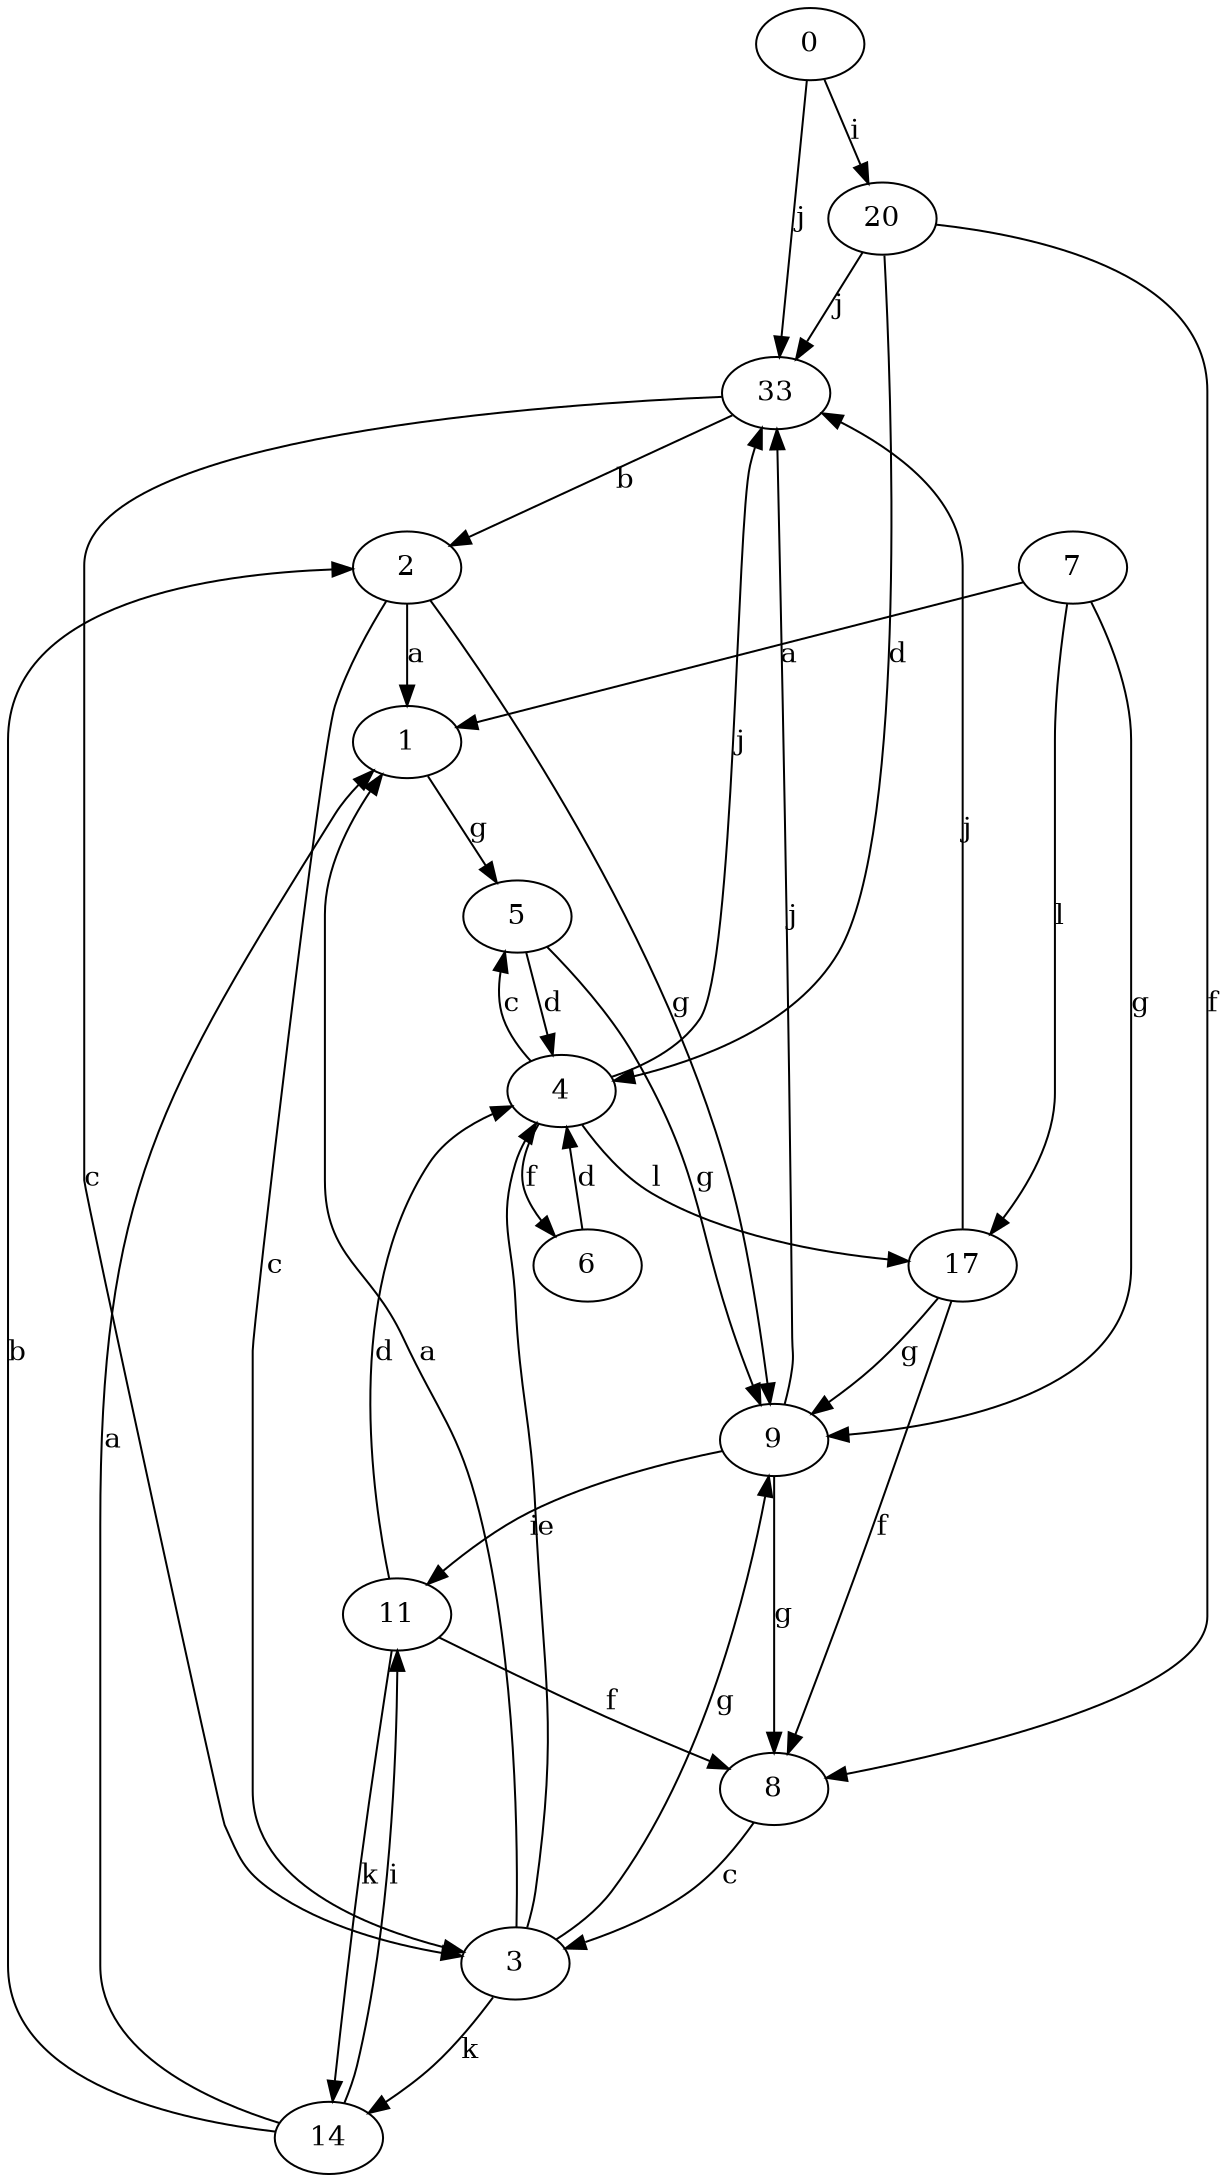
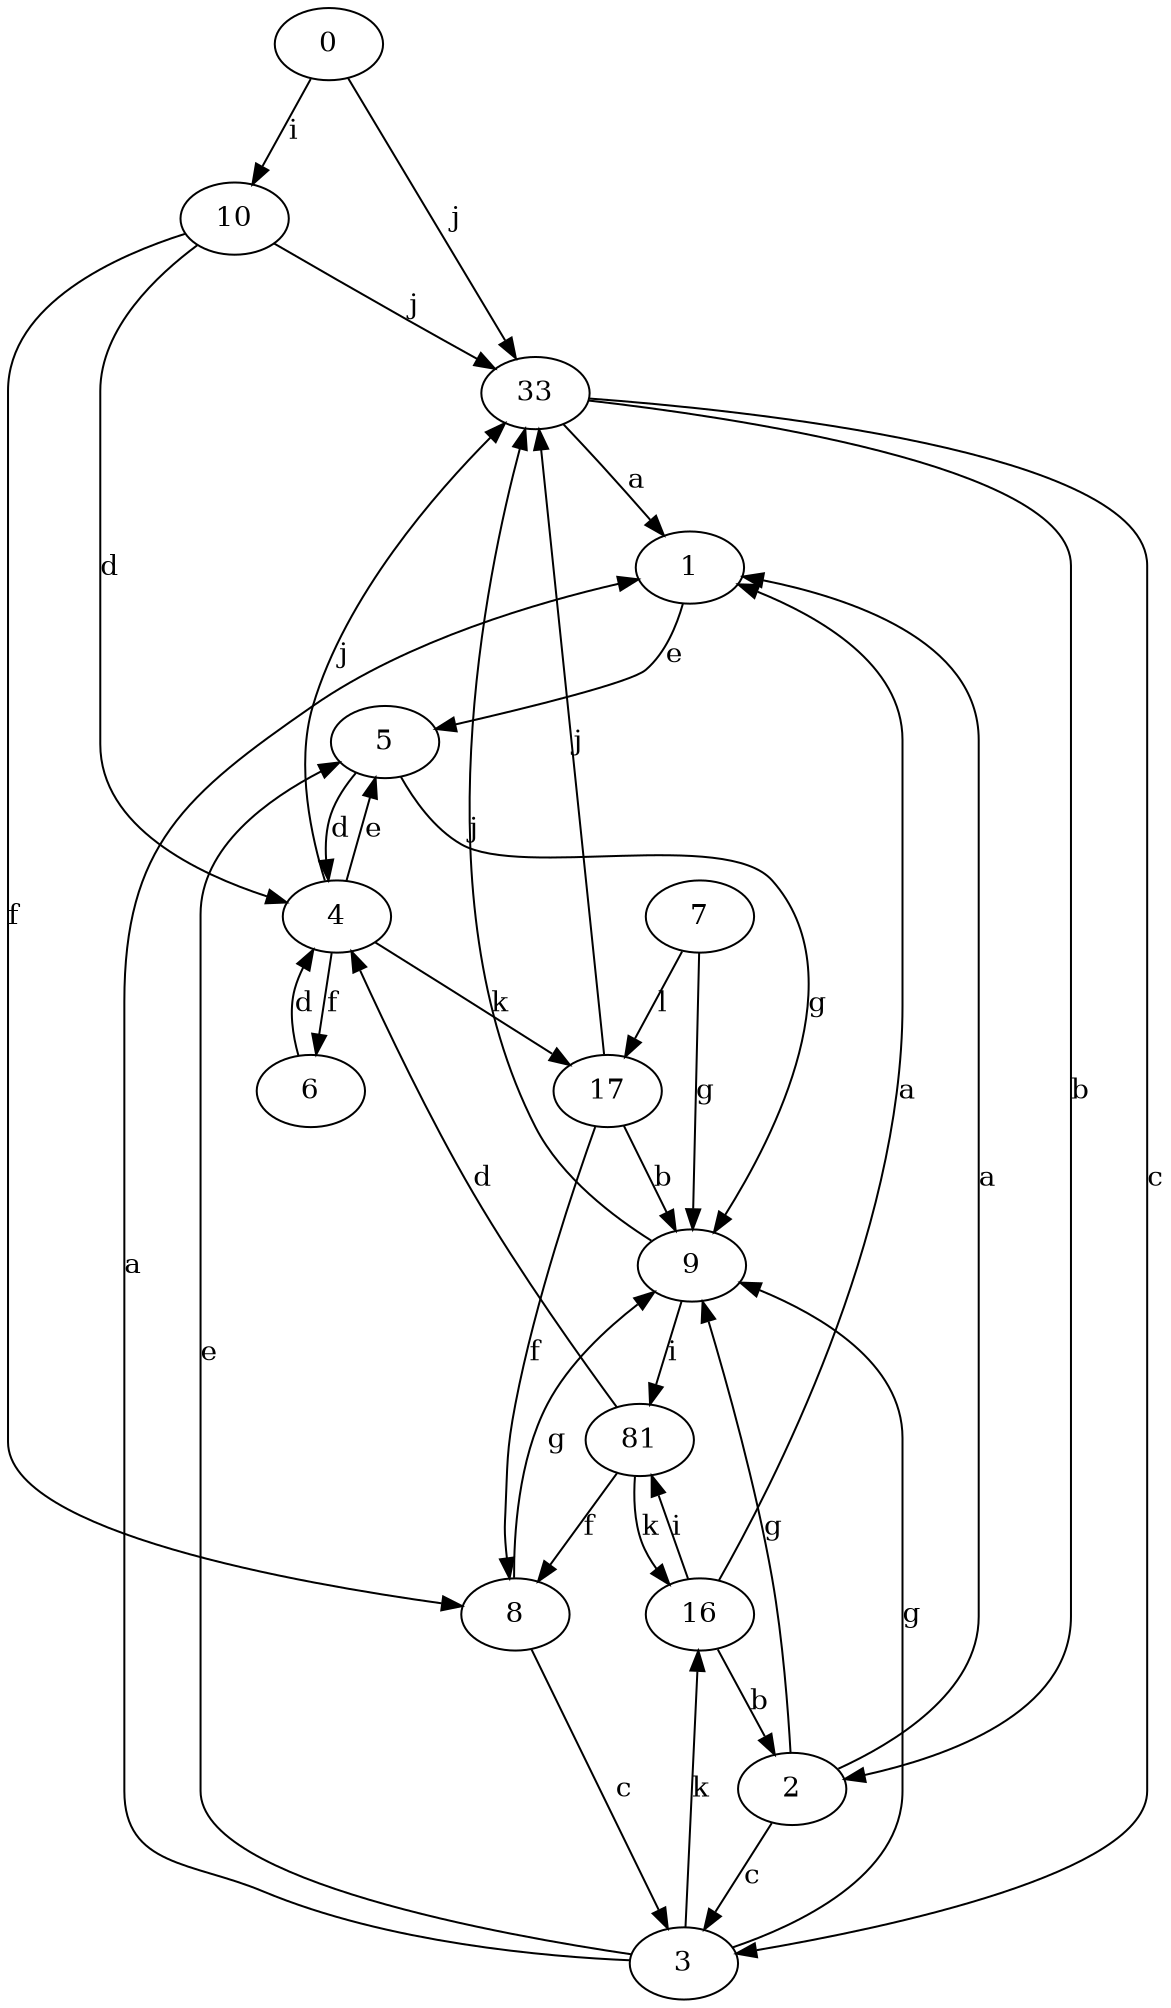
(882, 219) -> (235, 219)
(750, 652) -> (607, 472)
(479, 829) -> (675, 655)
(511, 1004) -> (374, 829)
(657, 1178) -> (500, 1004)
(911, 1353) -> (664, 1178)
(537, 1533) -> (201, 1493)
(774, 1604) -> (539, 1424)
(397, 1614) -> (640, 1440)
(329, 2138) -> (700, 1614)
